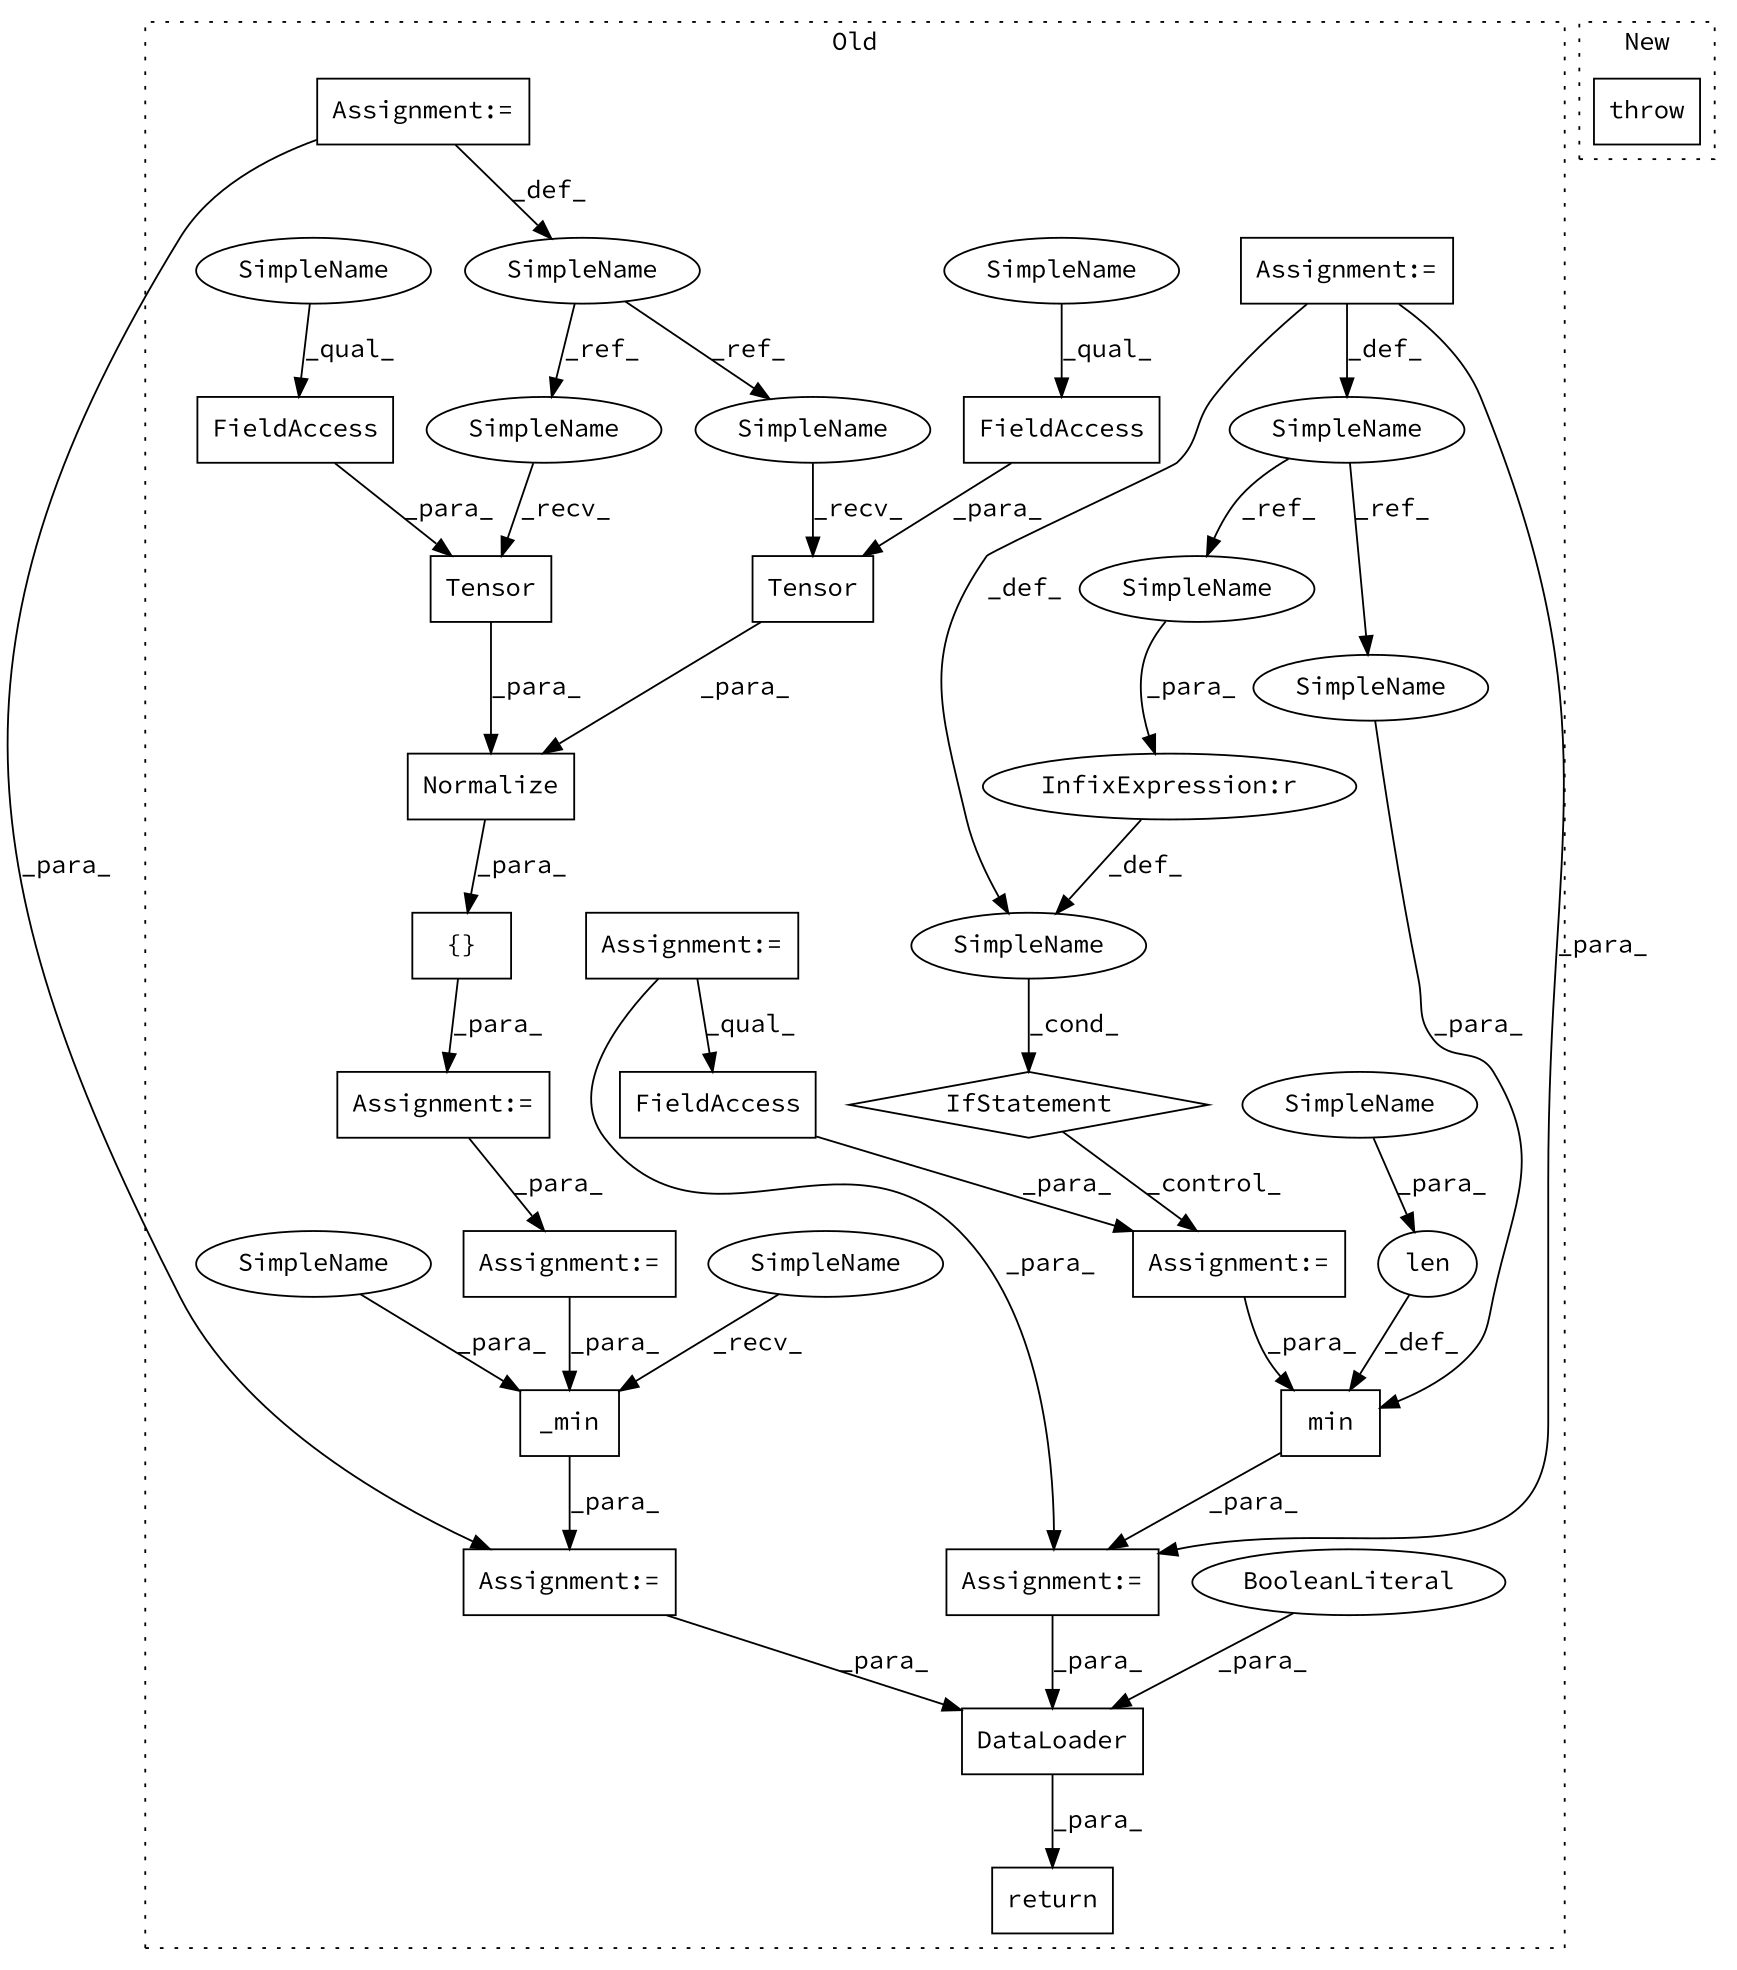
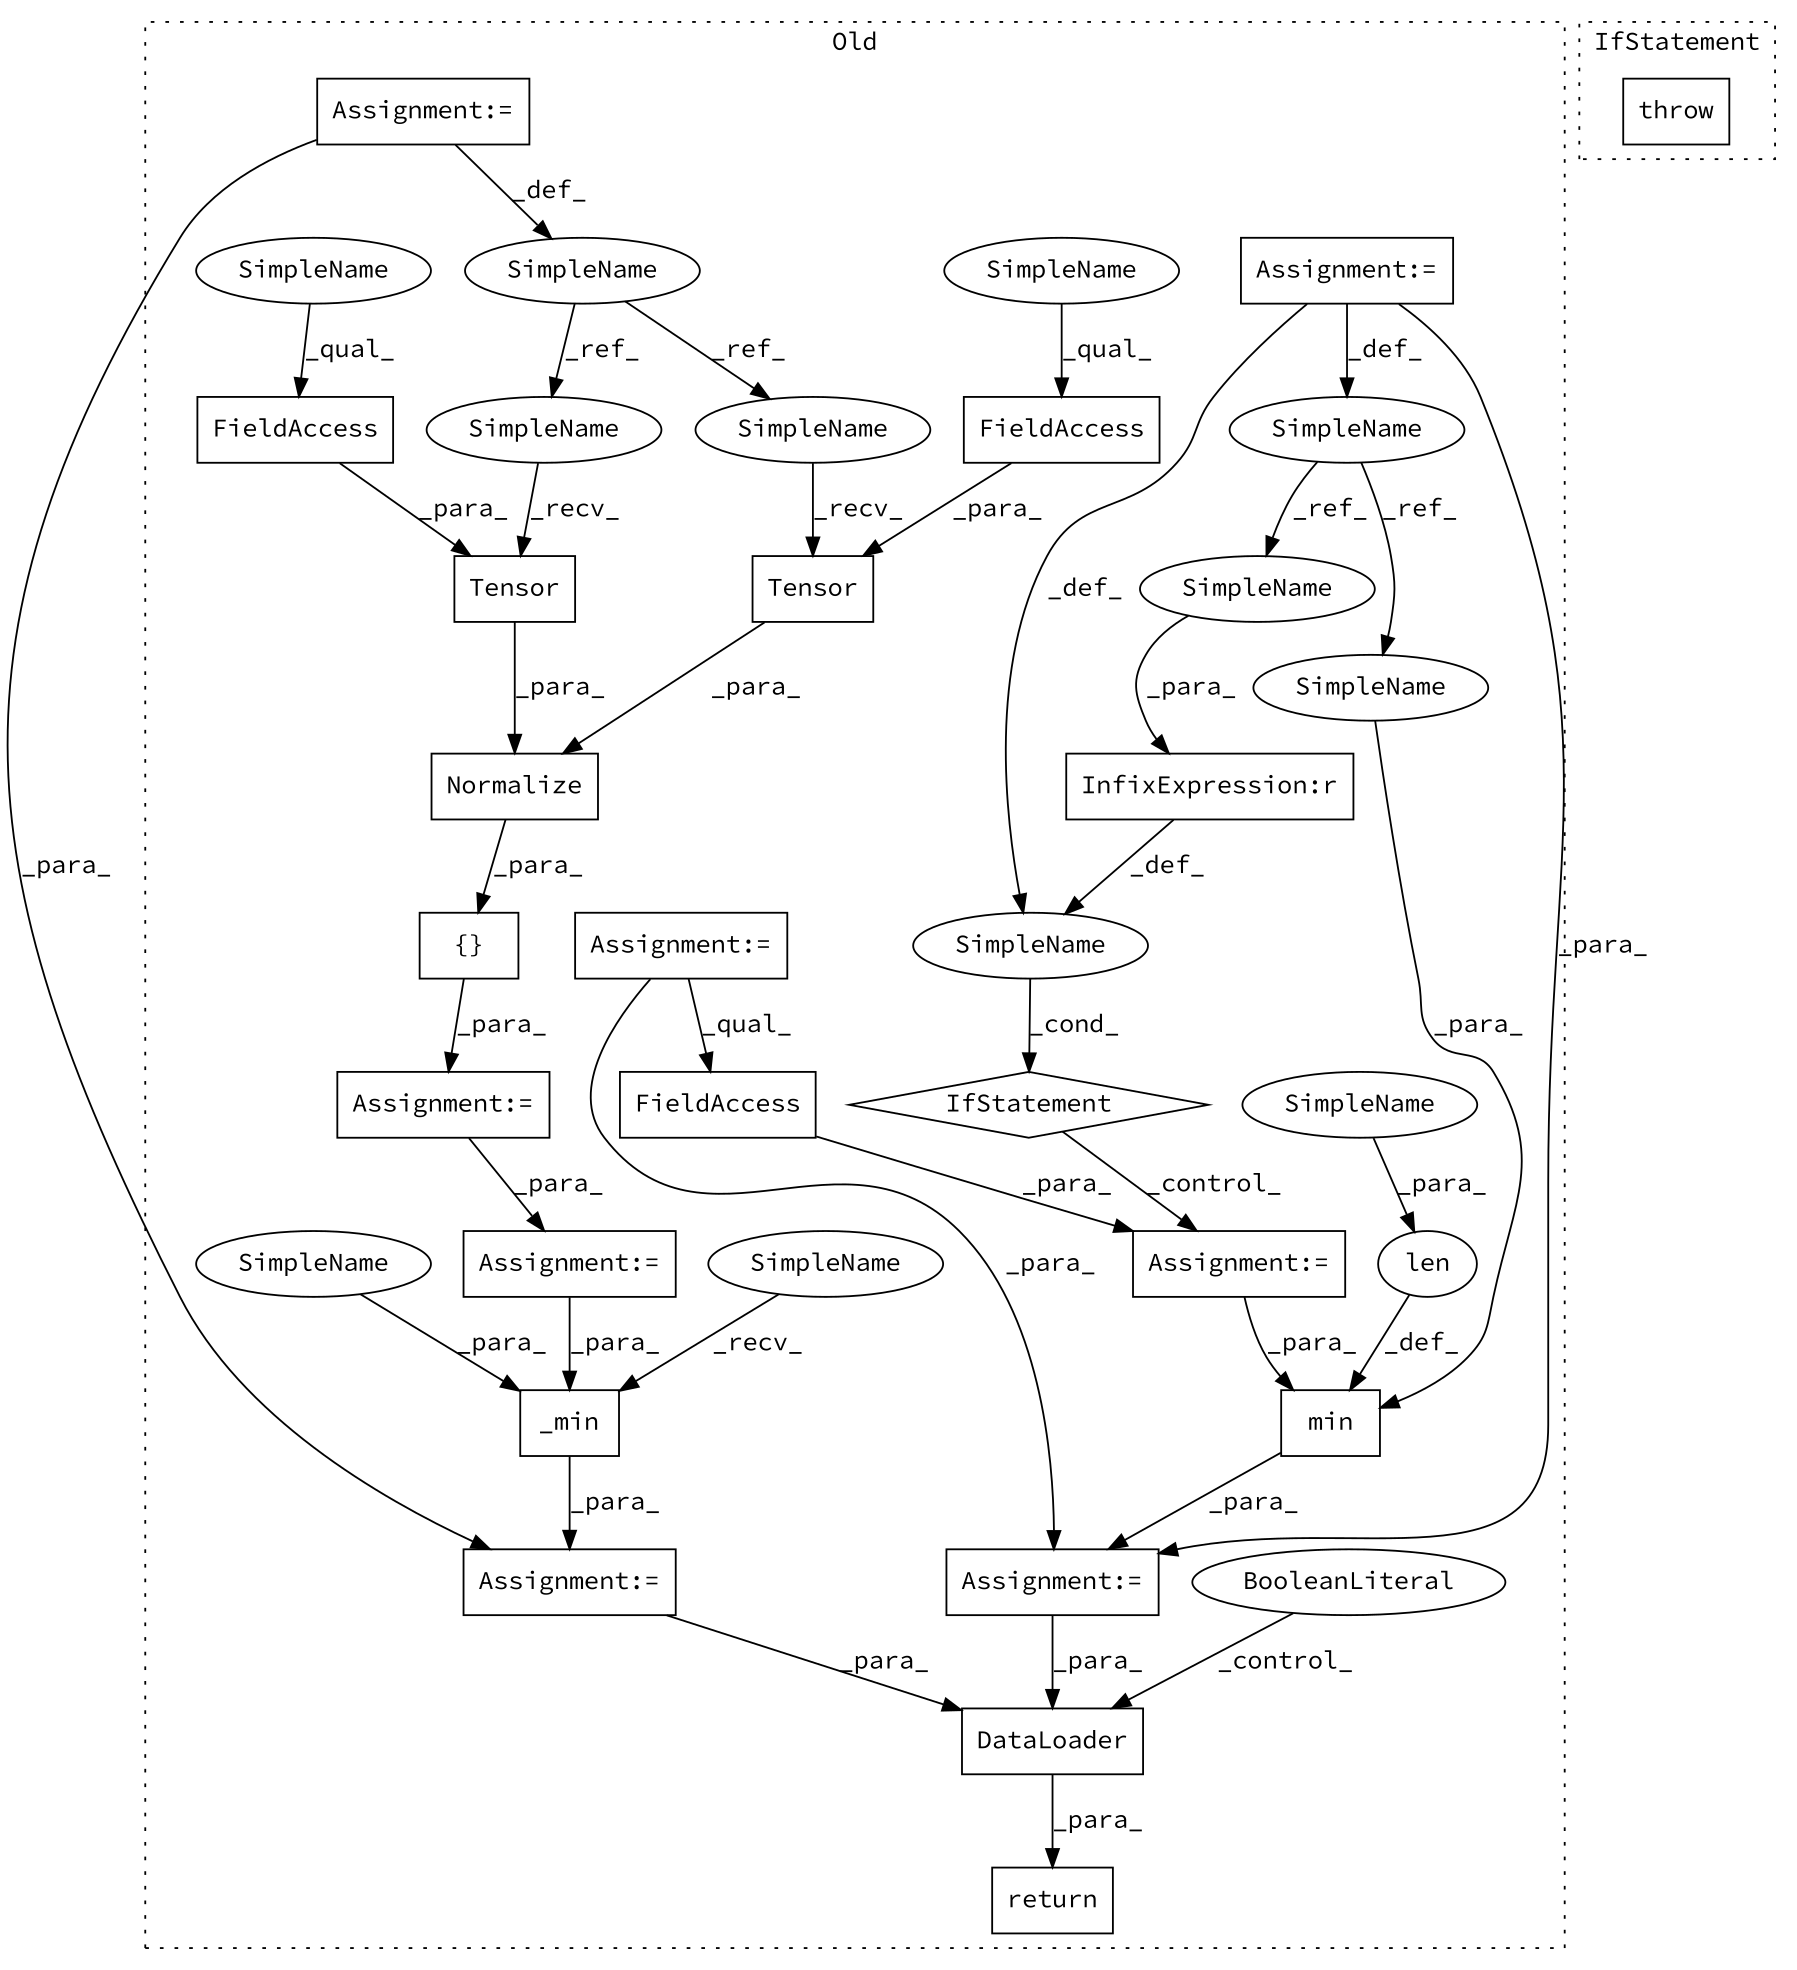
(1647, 43) -> (1677, 43)
(1170, 787) -> (1210, 787)
(1263, 1662) -> (1286, 1662)
